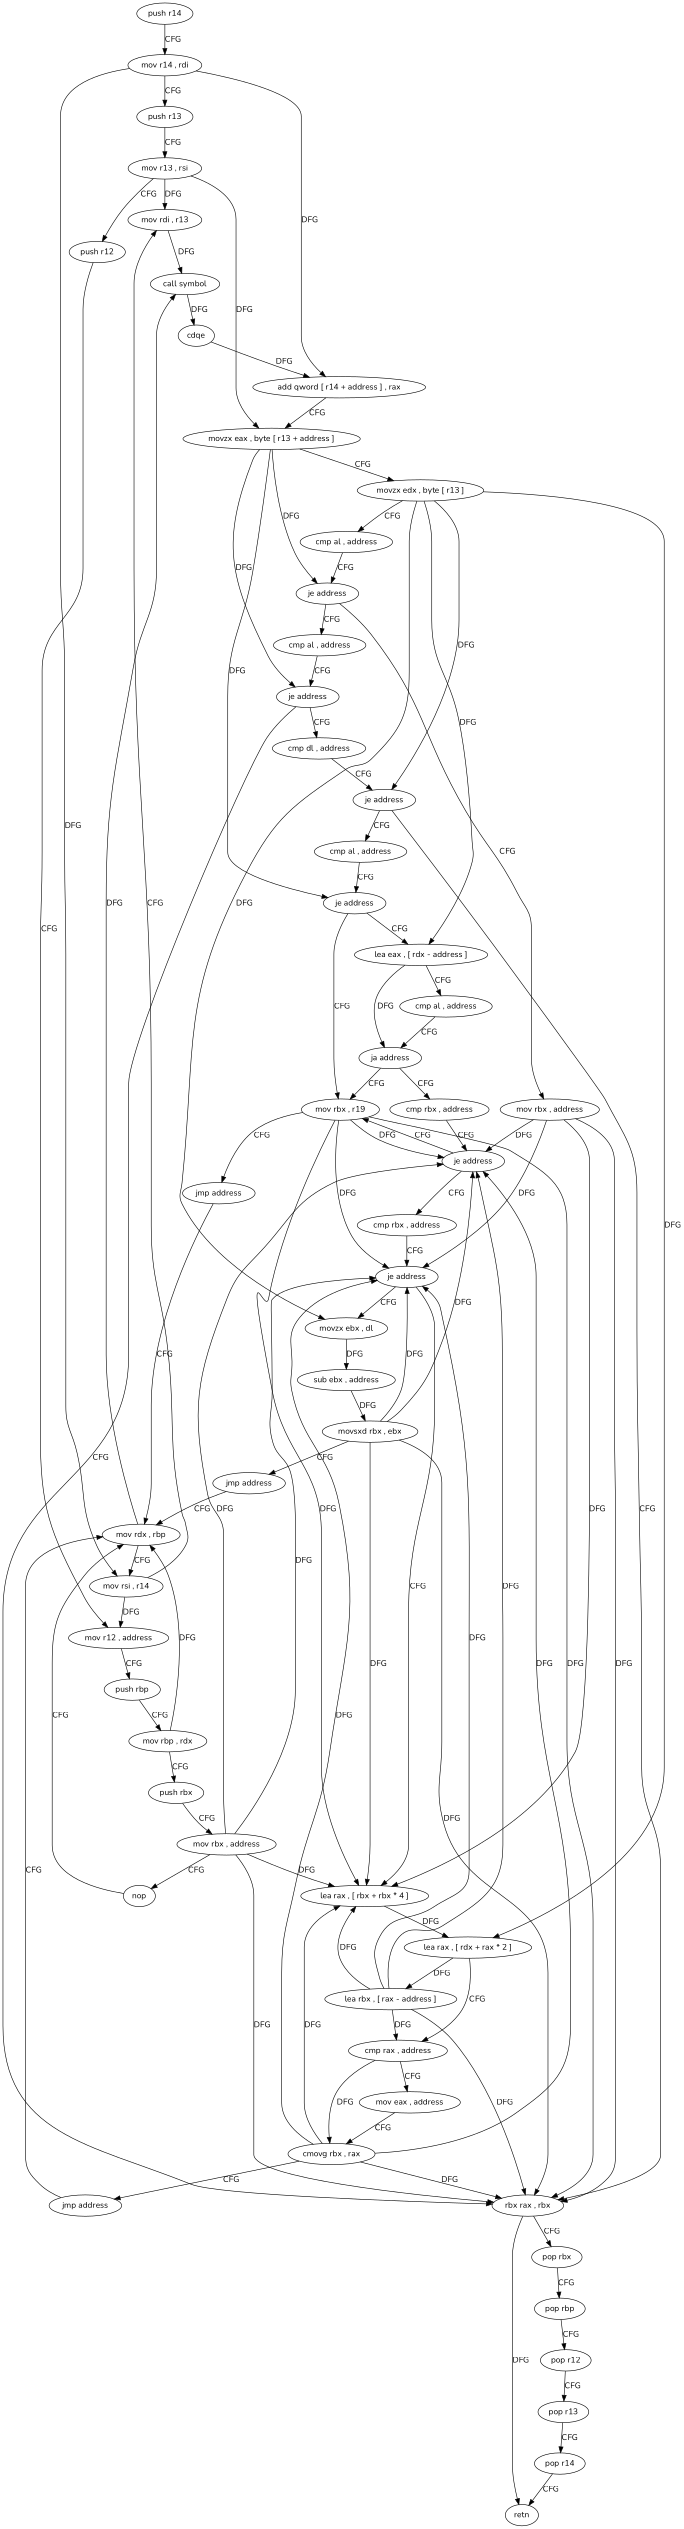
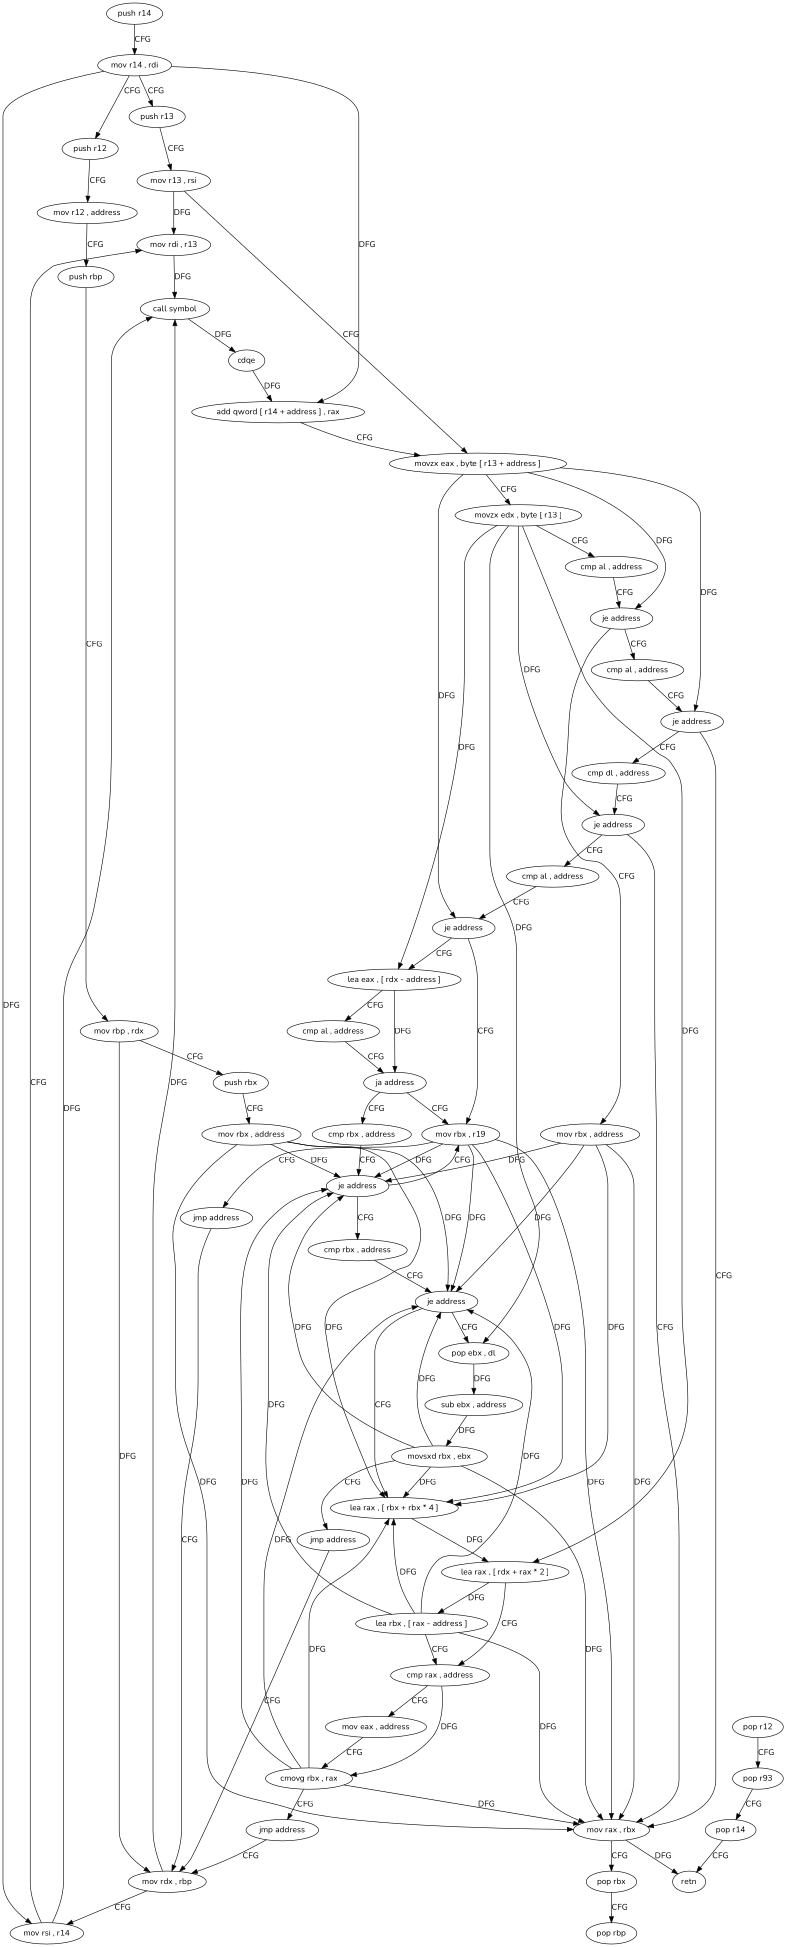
(126, 205) -> (114, 104)
(245, 310) -> (351, 335)
(346, 1328) -> (474, 1353)
(123, 1609) -> (63, 1110)
(139, 1896) -> none
(403, 2025) -> (440, 1650)
(528, 2206) -> (611, 1830)
(562, 2332) -> none
(563, 2412) -> (758, 1779)
